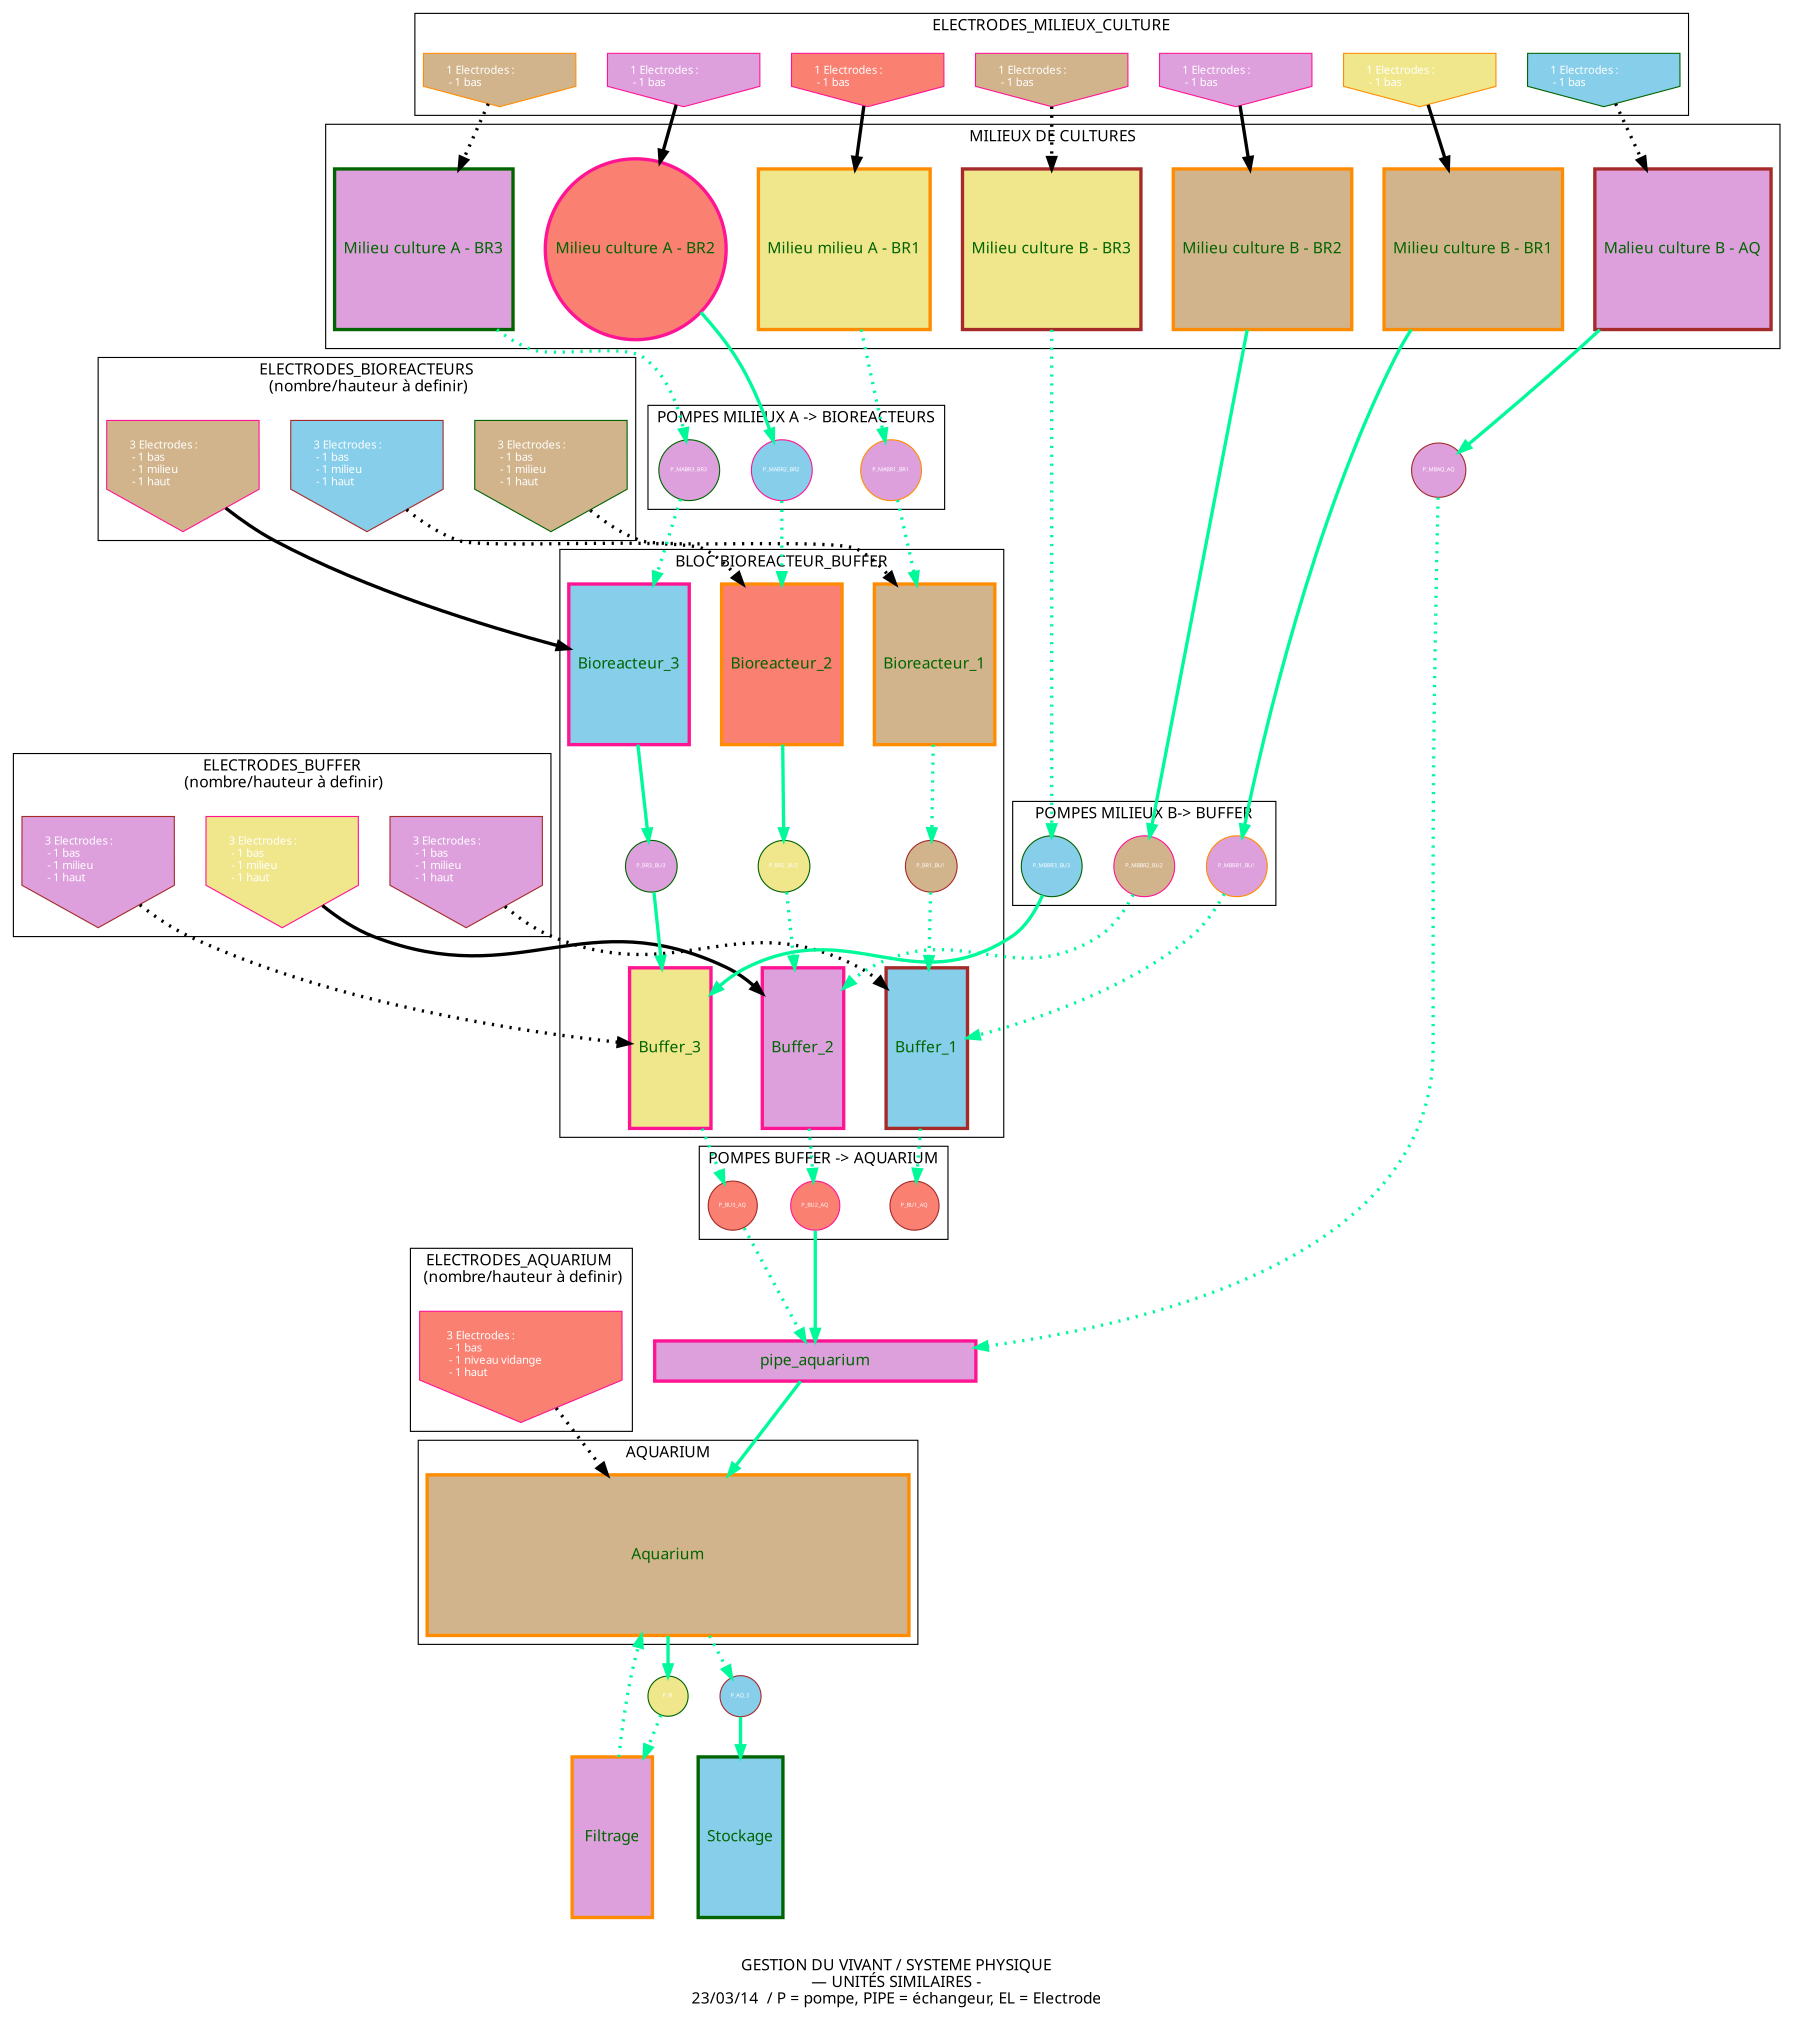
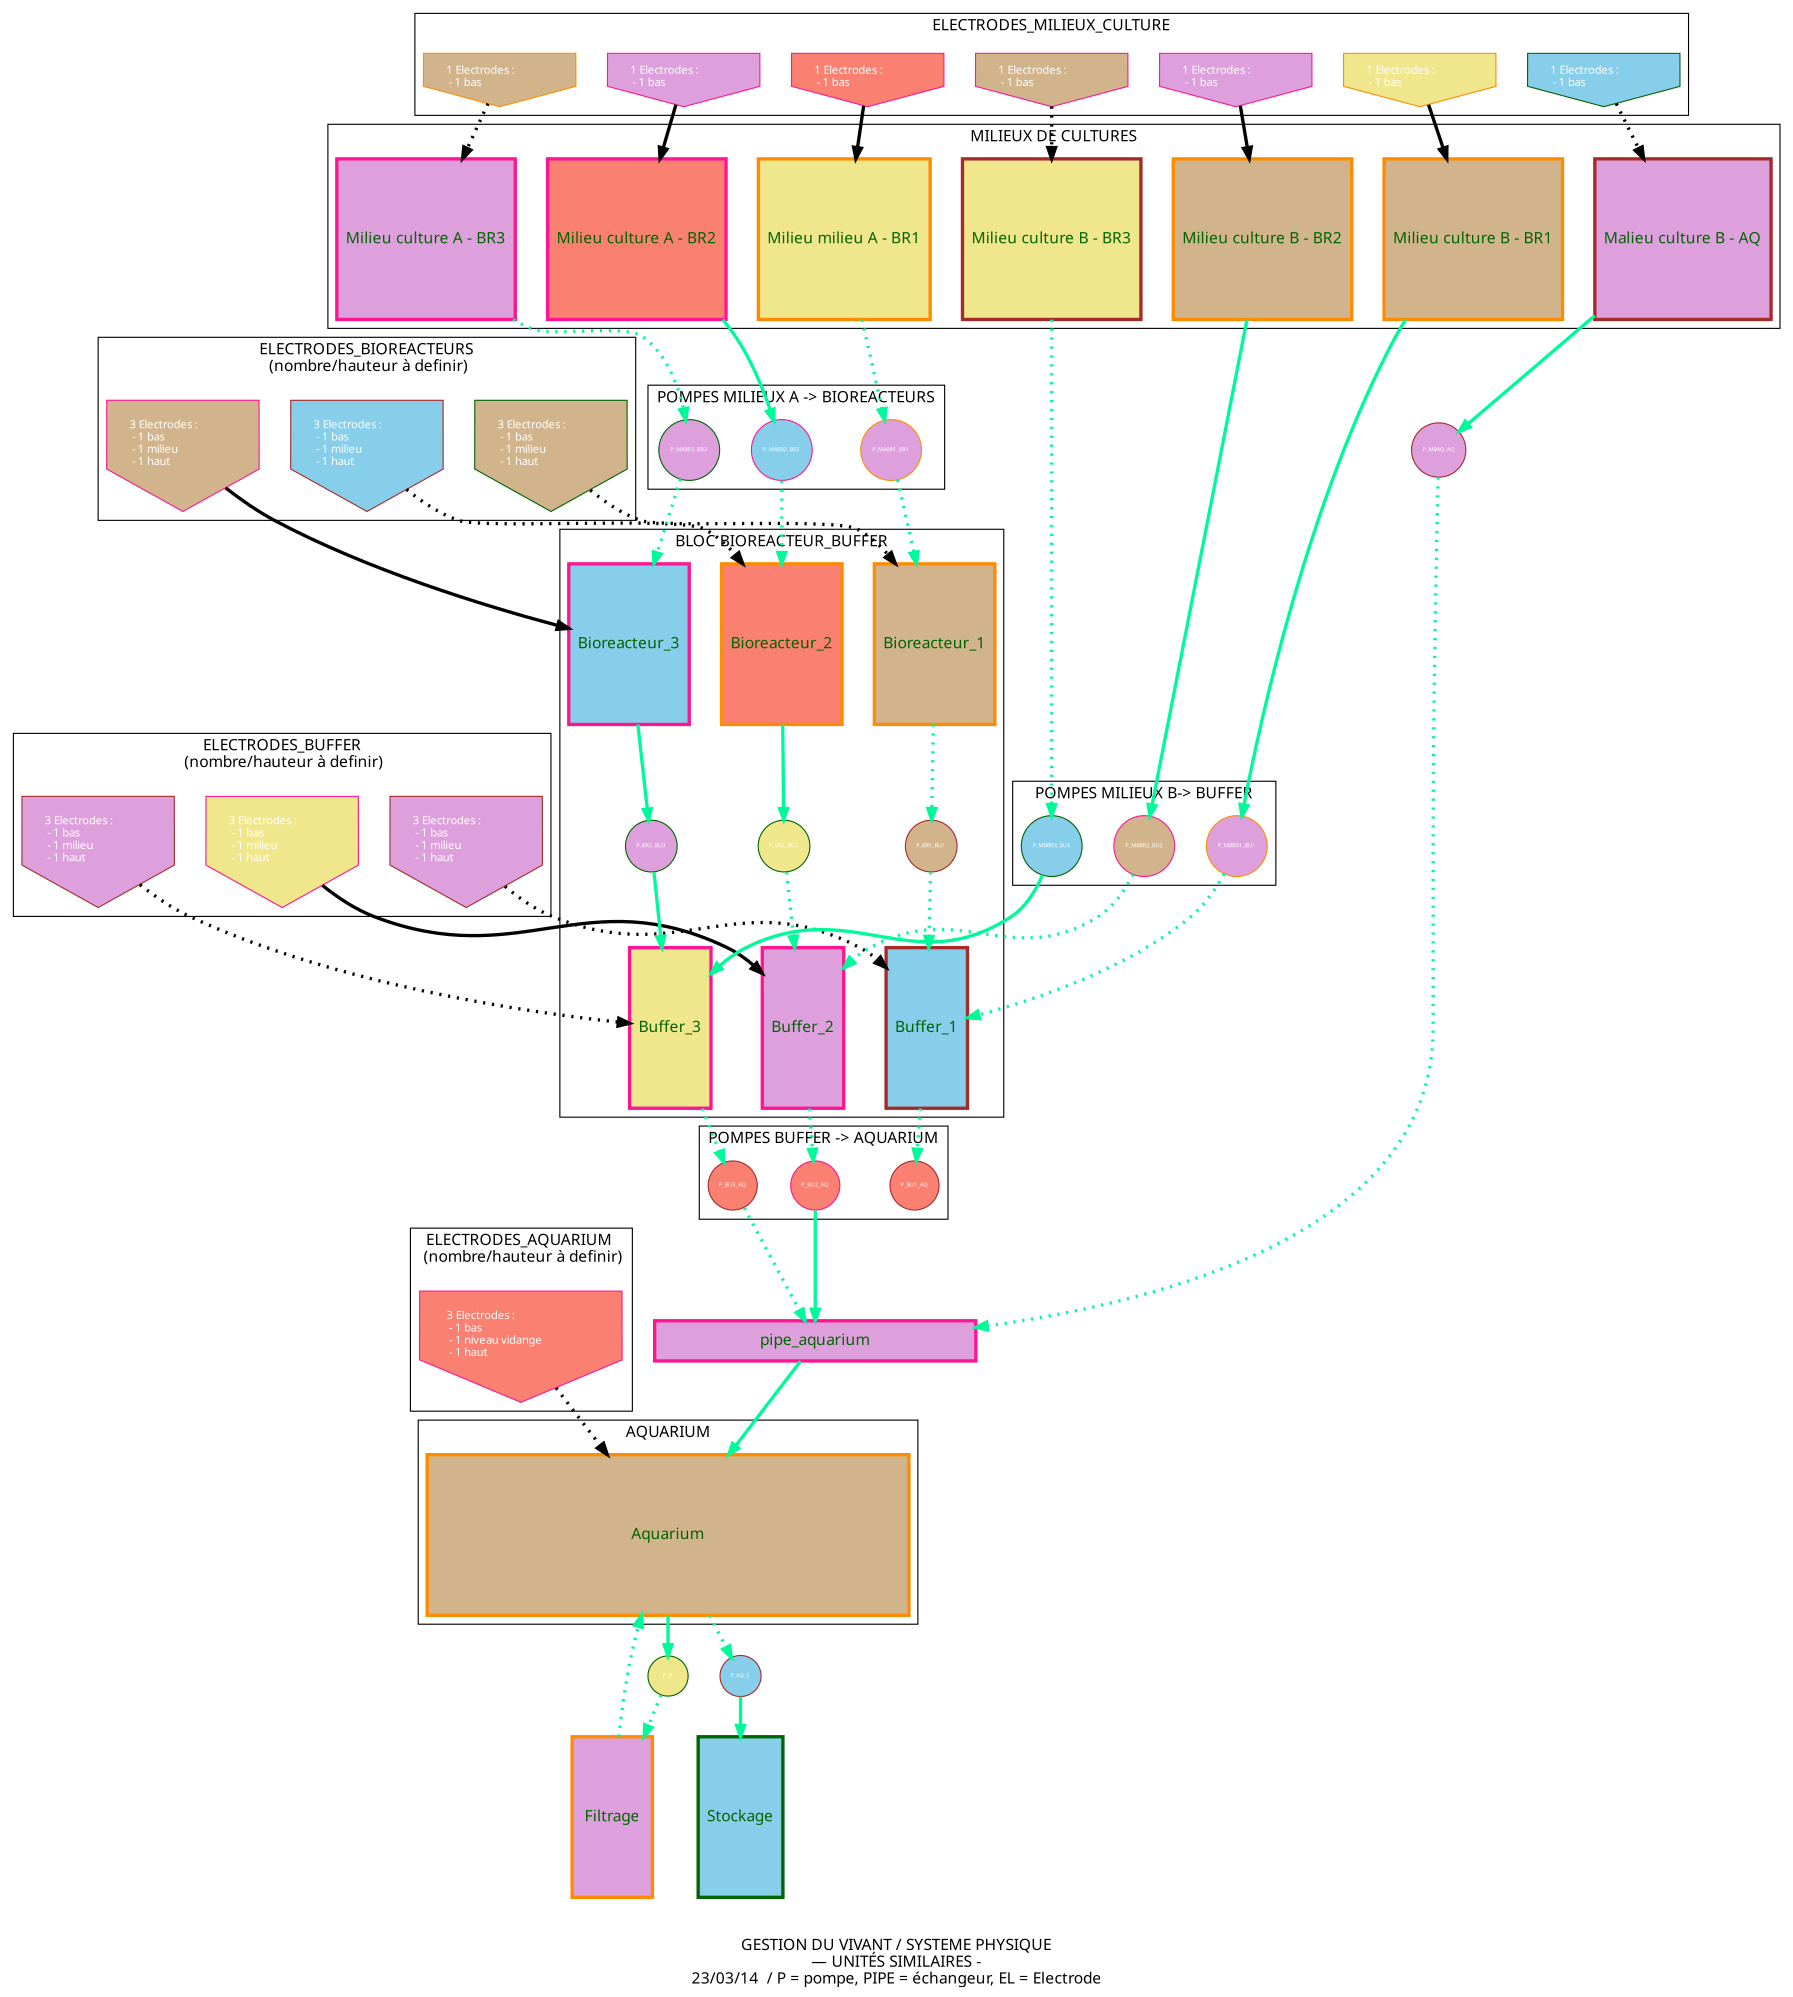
(424, 249) -> (426, 239)
(636, 249) -> (637, 239)
